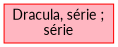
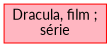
(59, 24) -> (55, 24)
